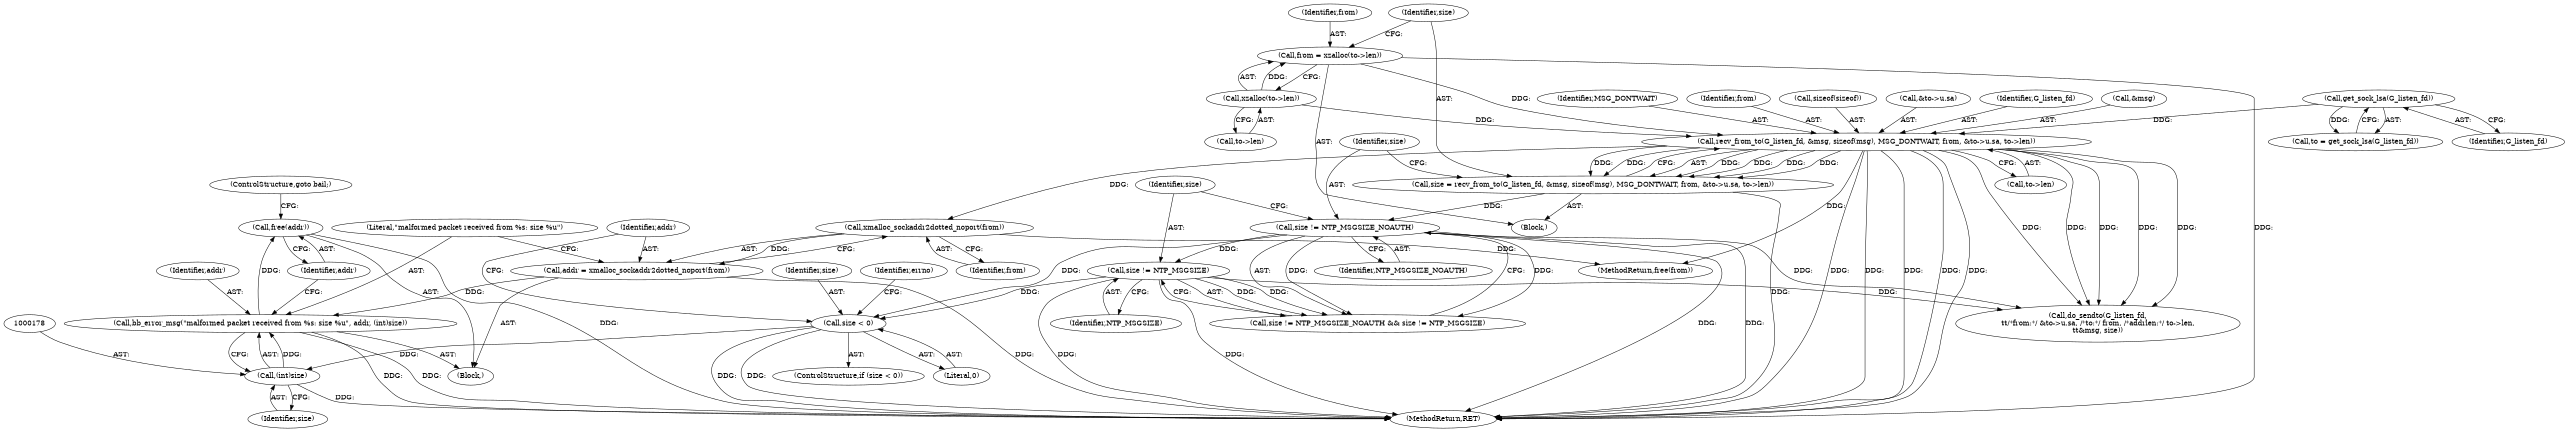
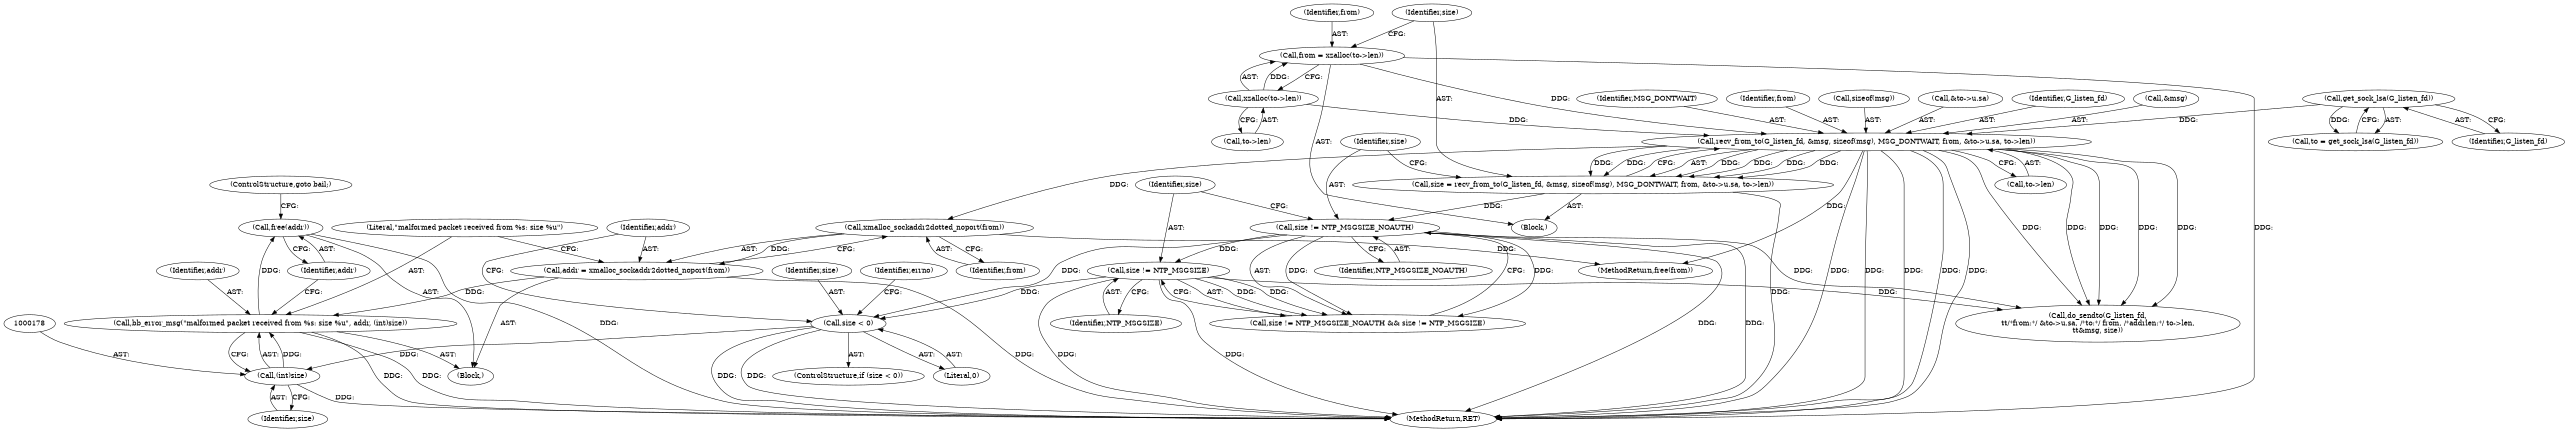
(1828, 99) -> (1864, 99)
